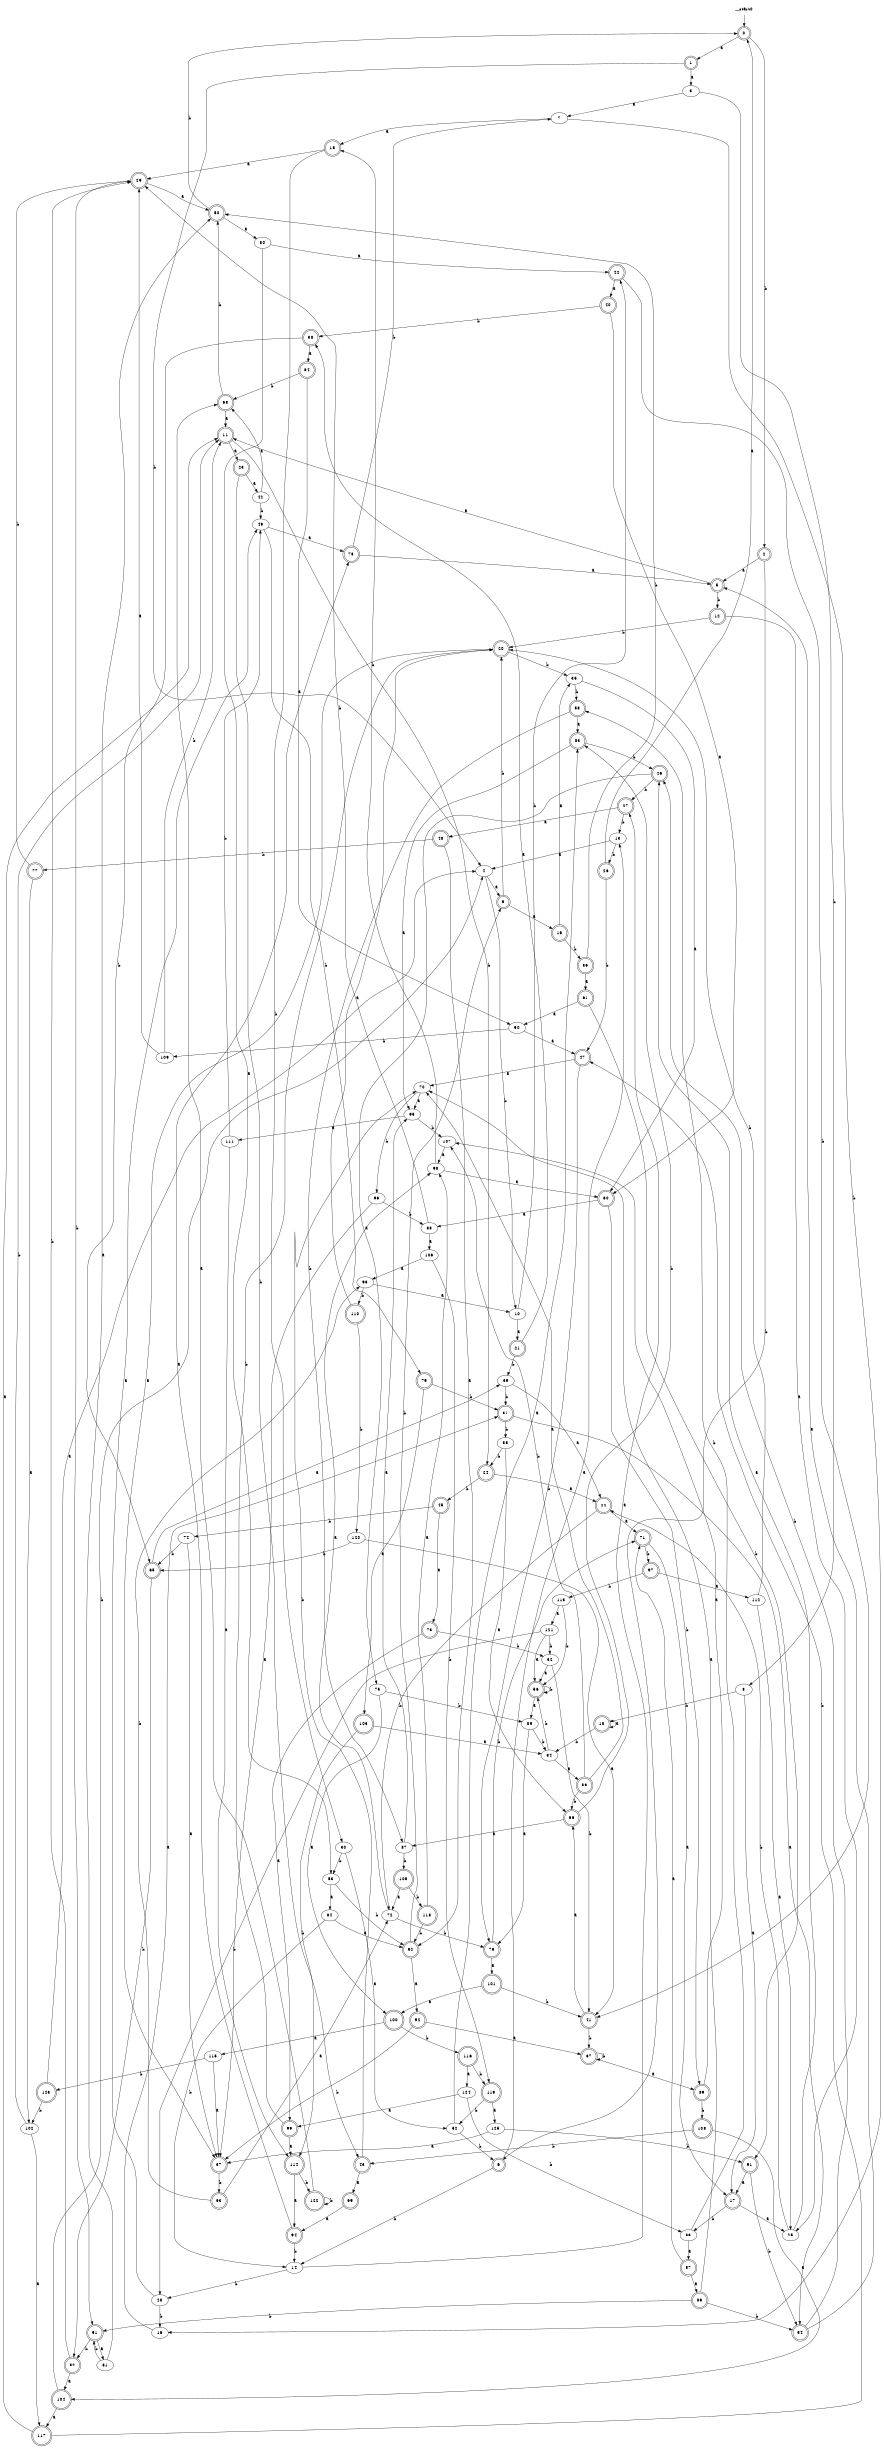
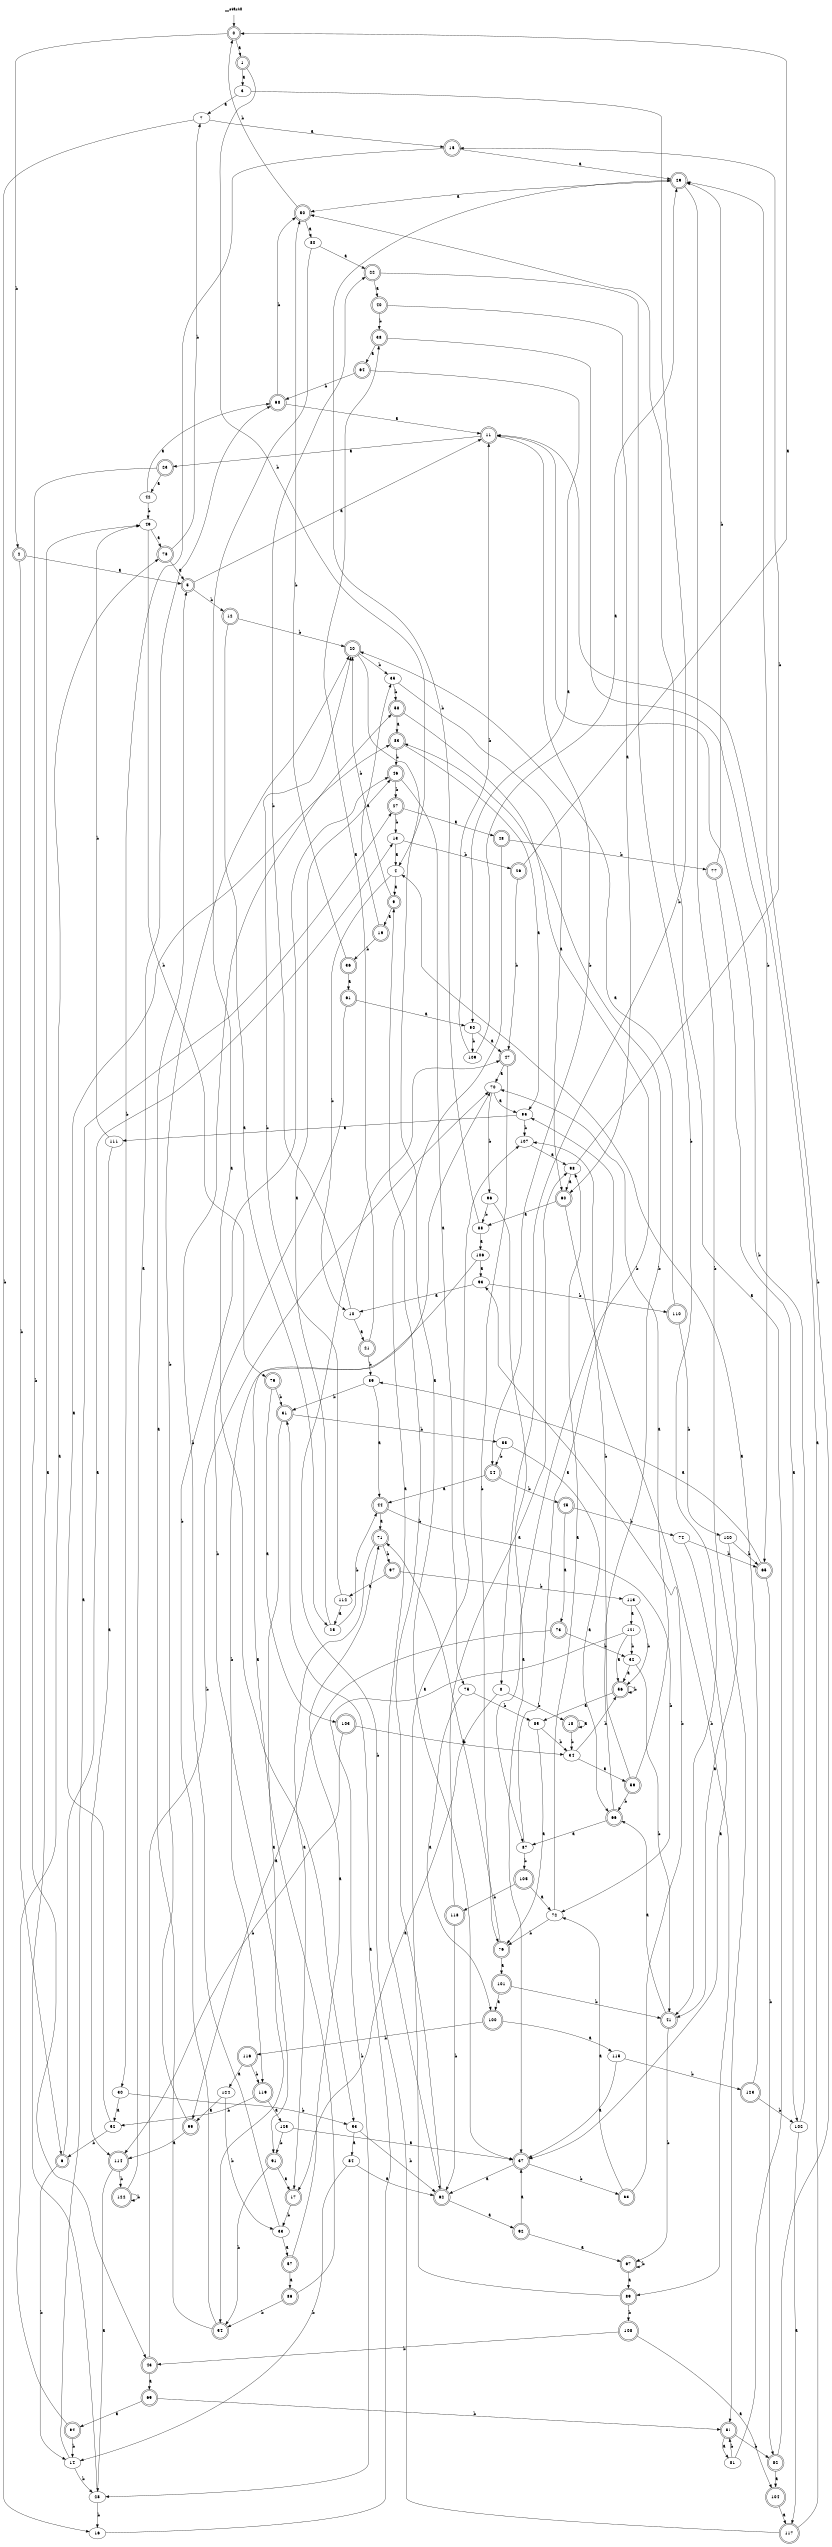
(100, 1561) -> none
(338, 2092) -> (523, 2197)
none -> (483, 2179)
(294, 2199) -> (103, 2328)
(761, 2218) -> none
(398, 2308) -> (437, 2414)
